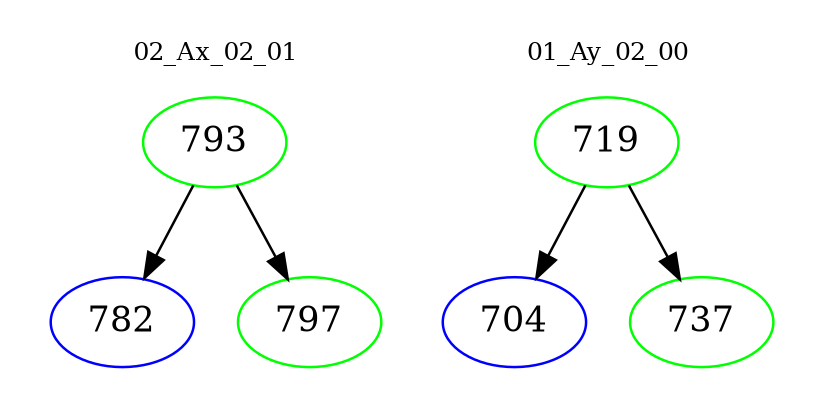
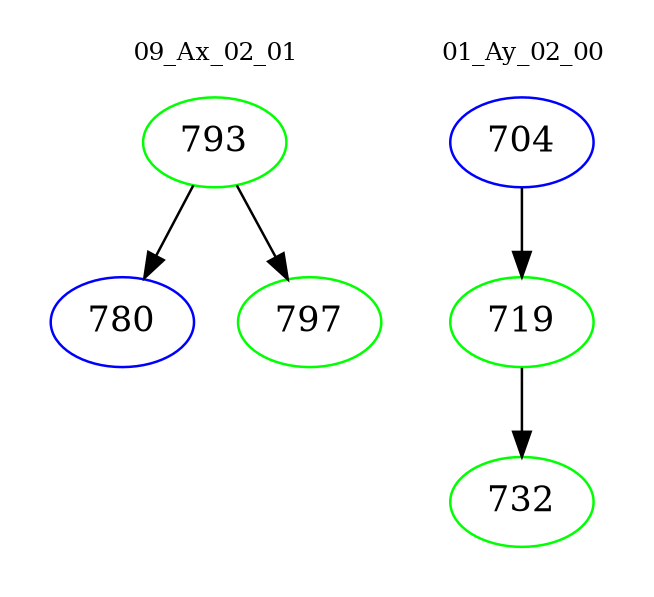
(216, 54) -> (216, 54)
(567, 221) -> (522, 220)
(122, 322) -> (122, 322)
(702, 322) -> (522, 502)
